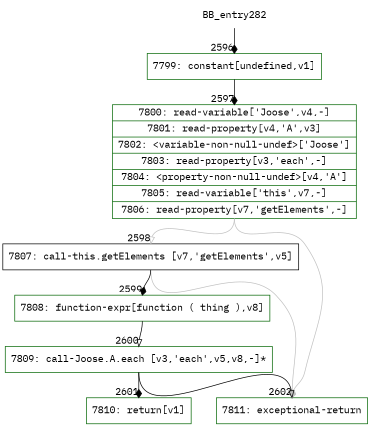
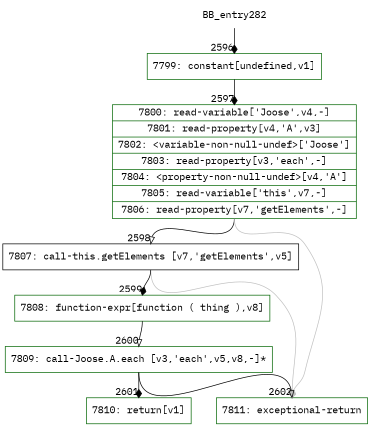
(196, 232) -> (196, 232)
